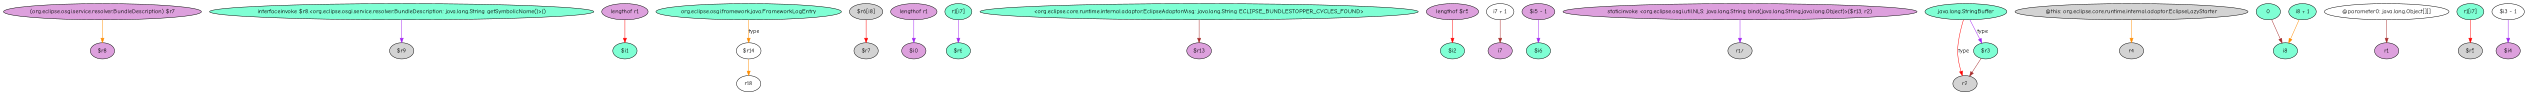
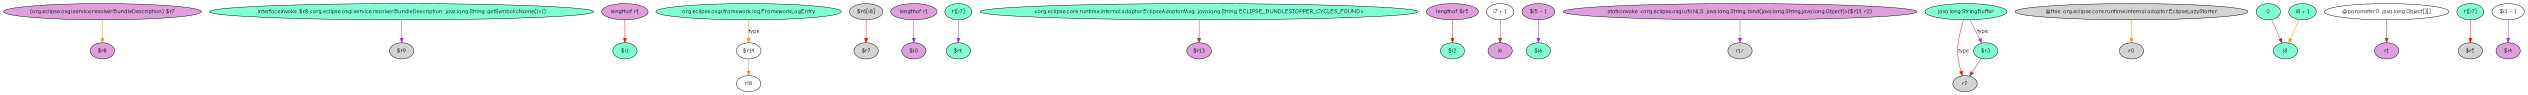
(749, 12) -> (749, 12)
(1500, 51) -> (1500, 51)
(2132, 51) -> (2132, 51)
